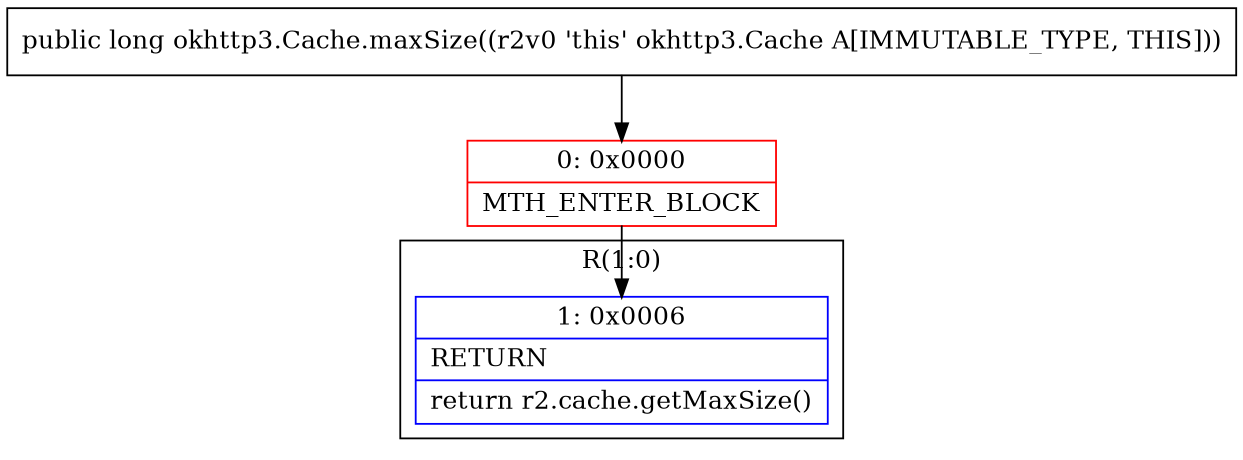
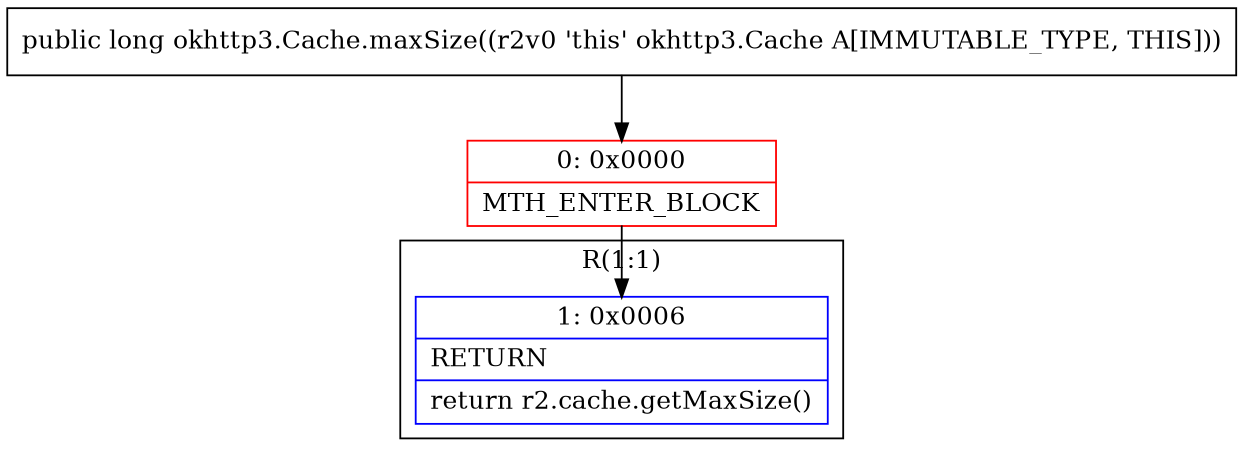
(622, 261) -> (622, 261)
